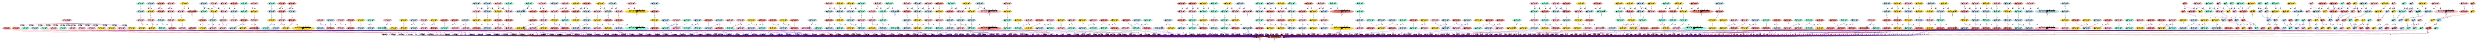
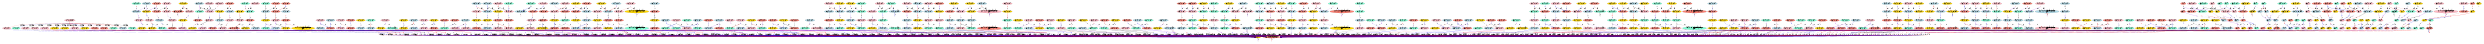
(951, 4) -> (954, 4)
none -> (1634, 20)
(2408, 28) -> none
